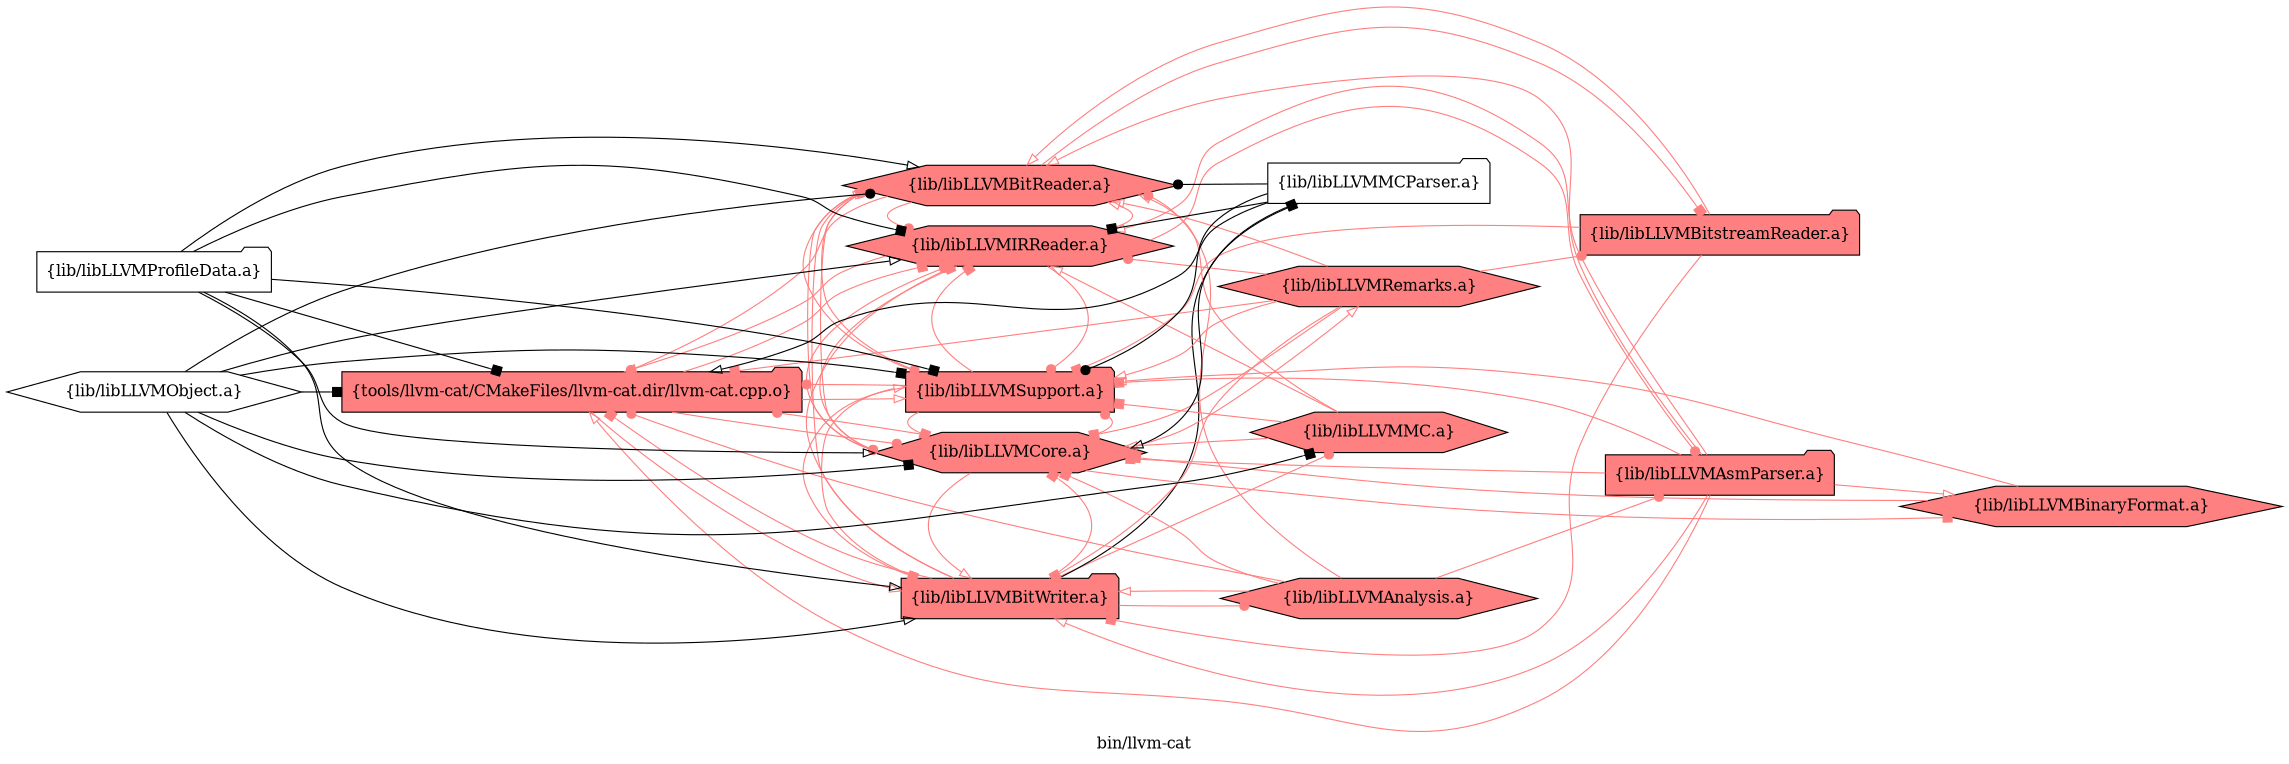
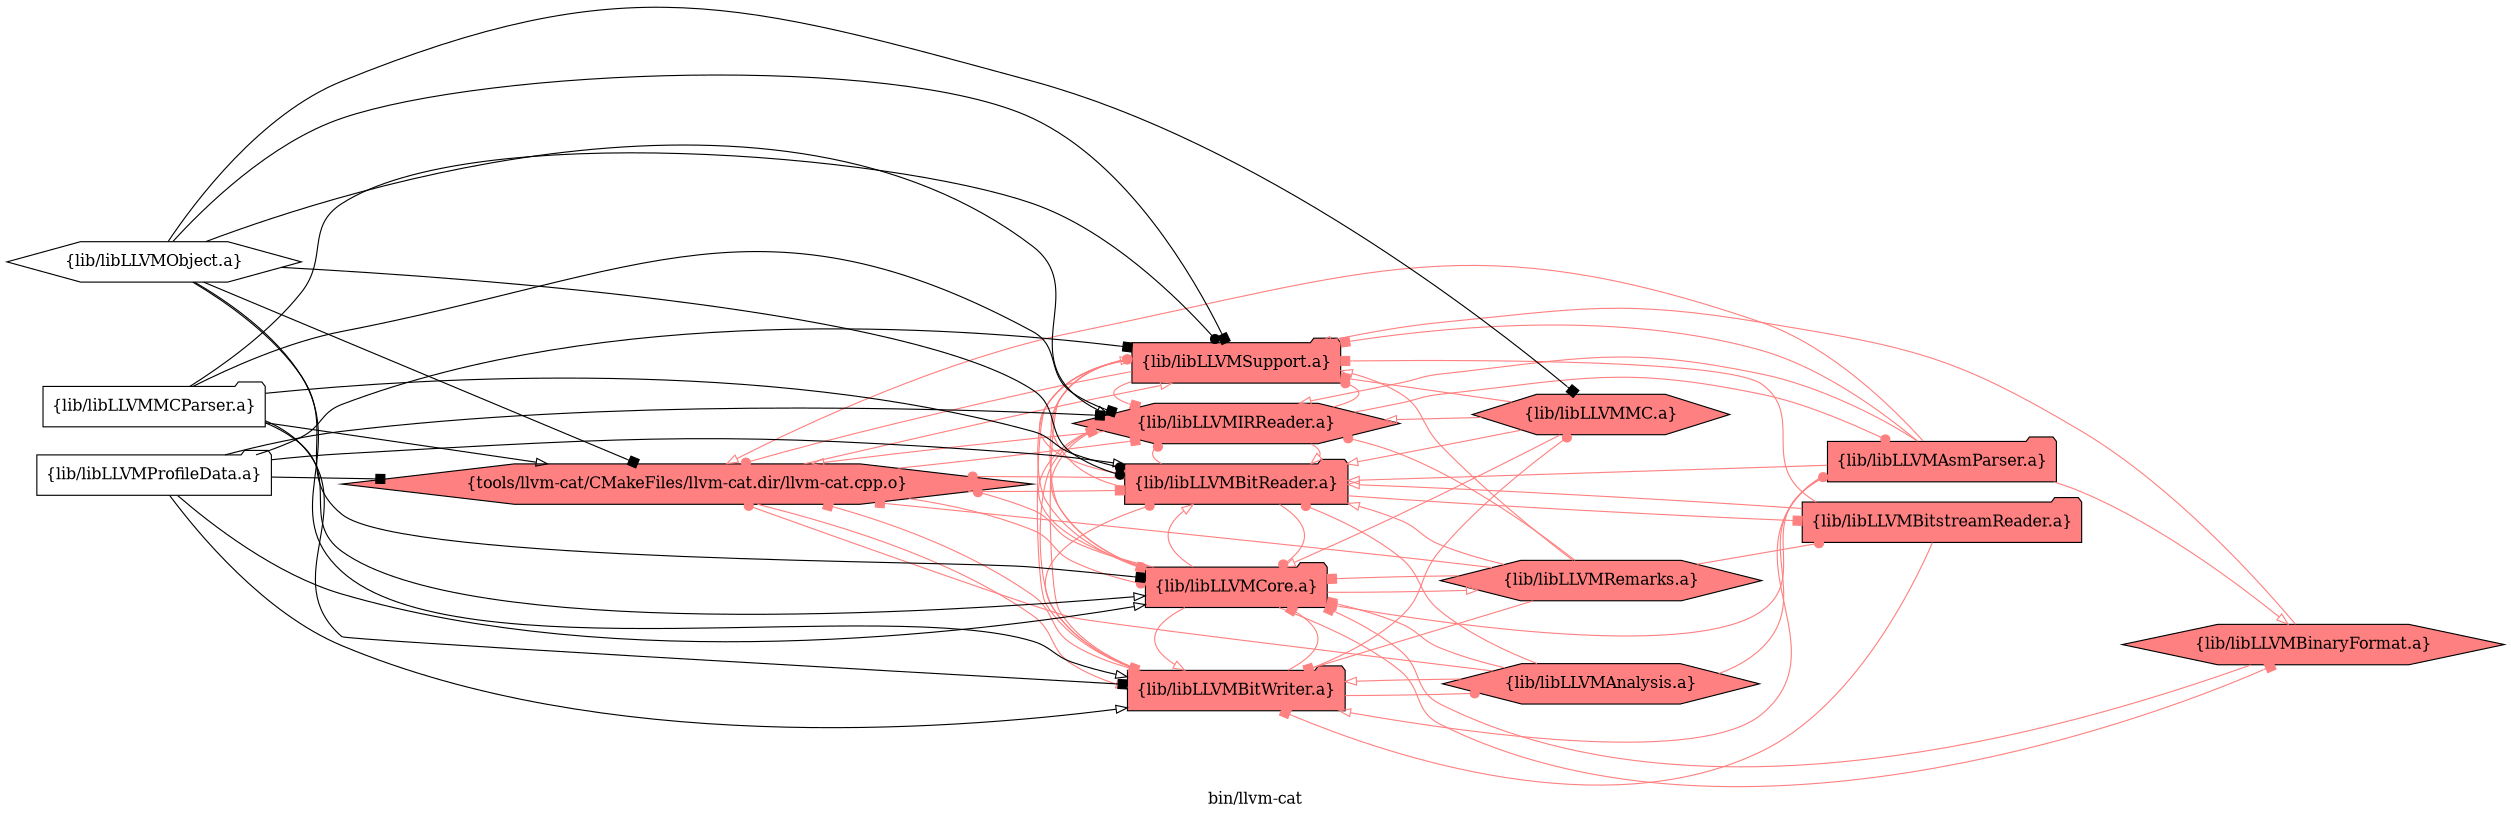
(1010, 186) -> (1236, 484)
(1194, 356) -> (604, 654)
(572, 392) -> (687, 484)
(1010, 453) -> (1236, 587)
none -> (1030, 491)
